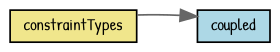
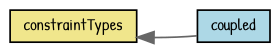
(159, 15) -> (176, 37)
